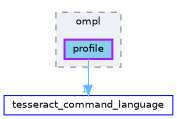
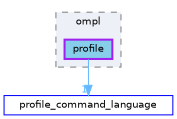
(88, 105) -> (88, 105)
